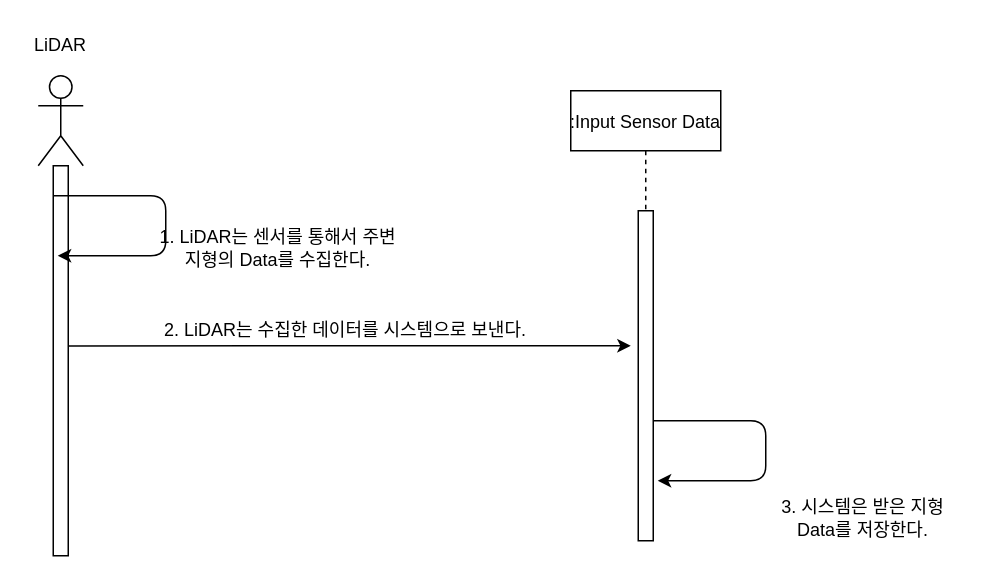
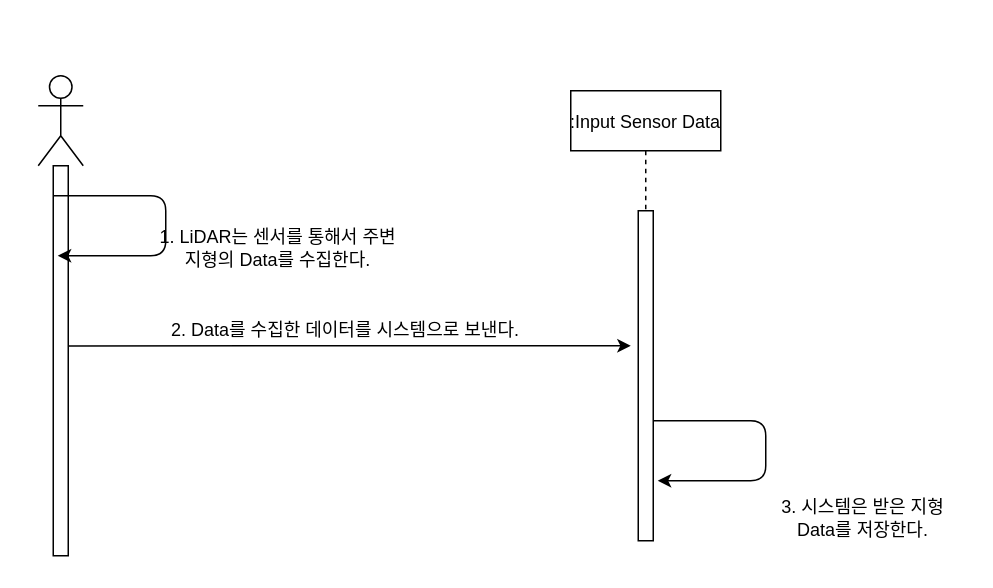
(61, 46) -> none
(346, 331) -> (346, 331)
